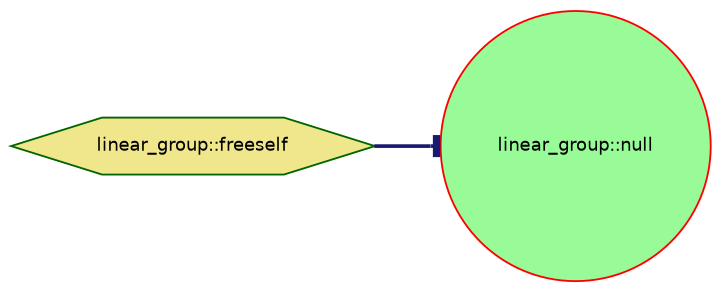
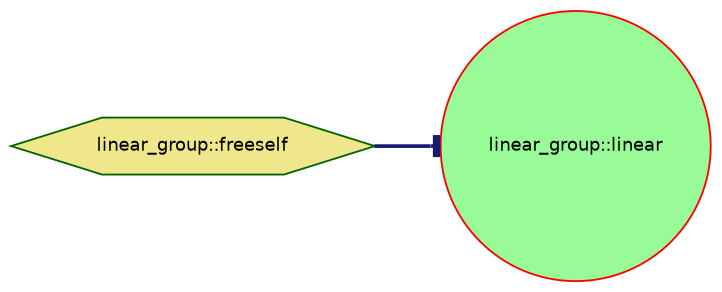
(576, 146) -> (576, 146)
